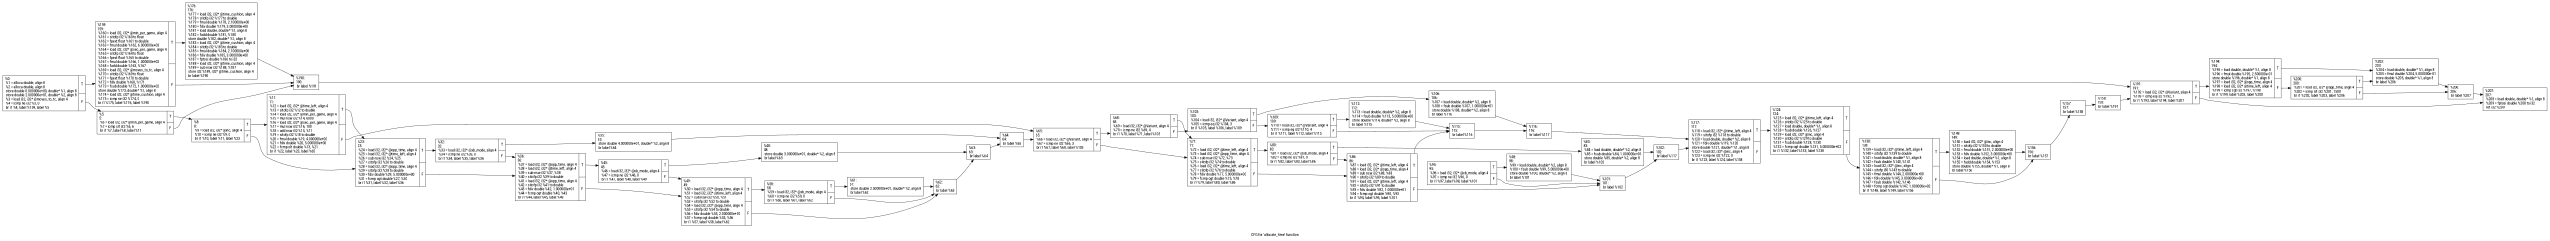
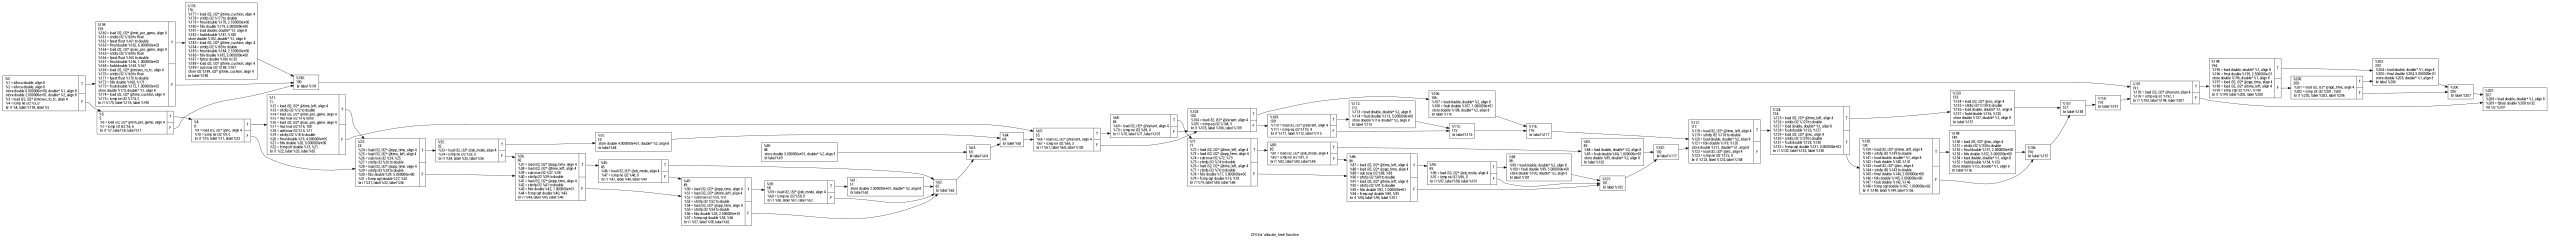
none -> (1982, 108)
(1426, 137) -> (1421, 166)
(1142, 152) -> (1148, 145)
(714, 163) -> (801, 167)
